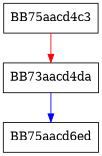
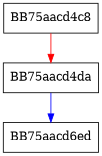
(51, 18) -> (51, 18)
(51, 78) -> (51, 78)
